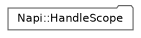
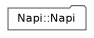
(71, 19) -> (47, 19)
